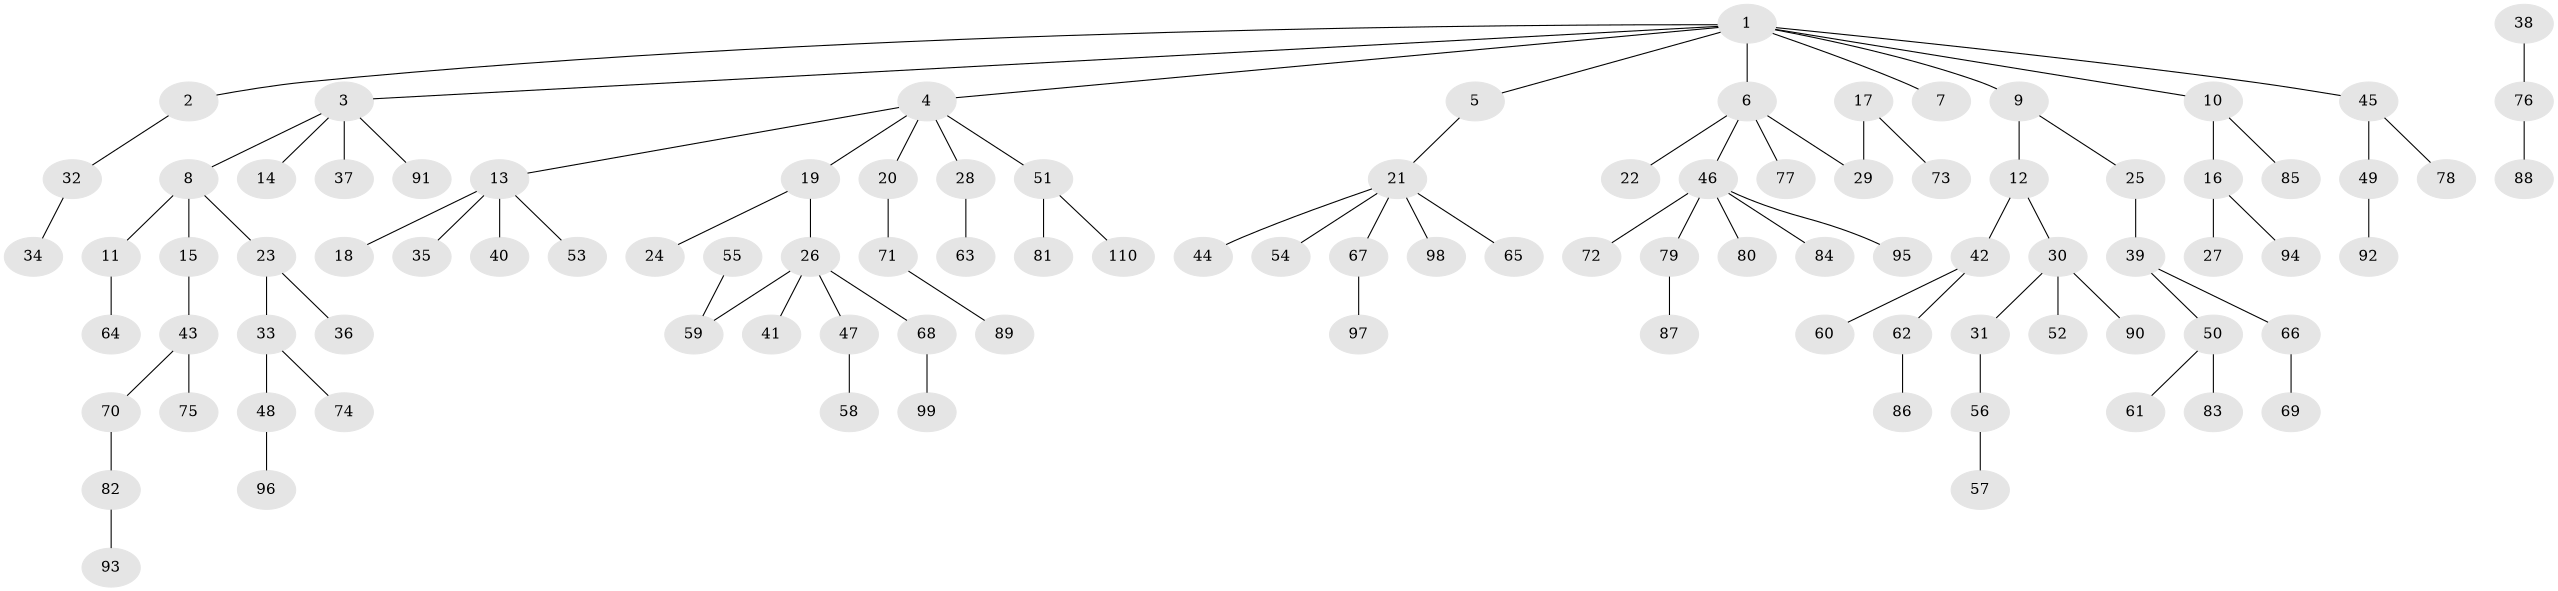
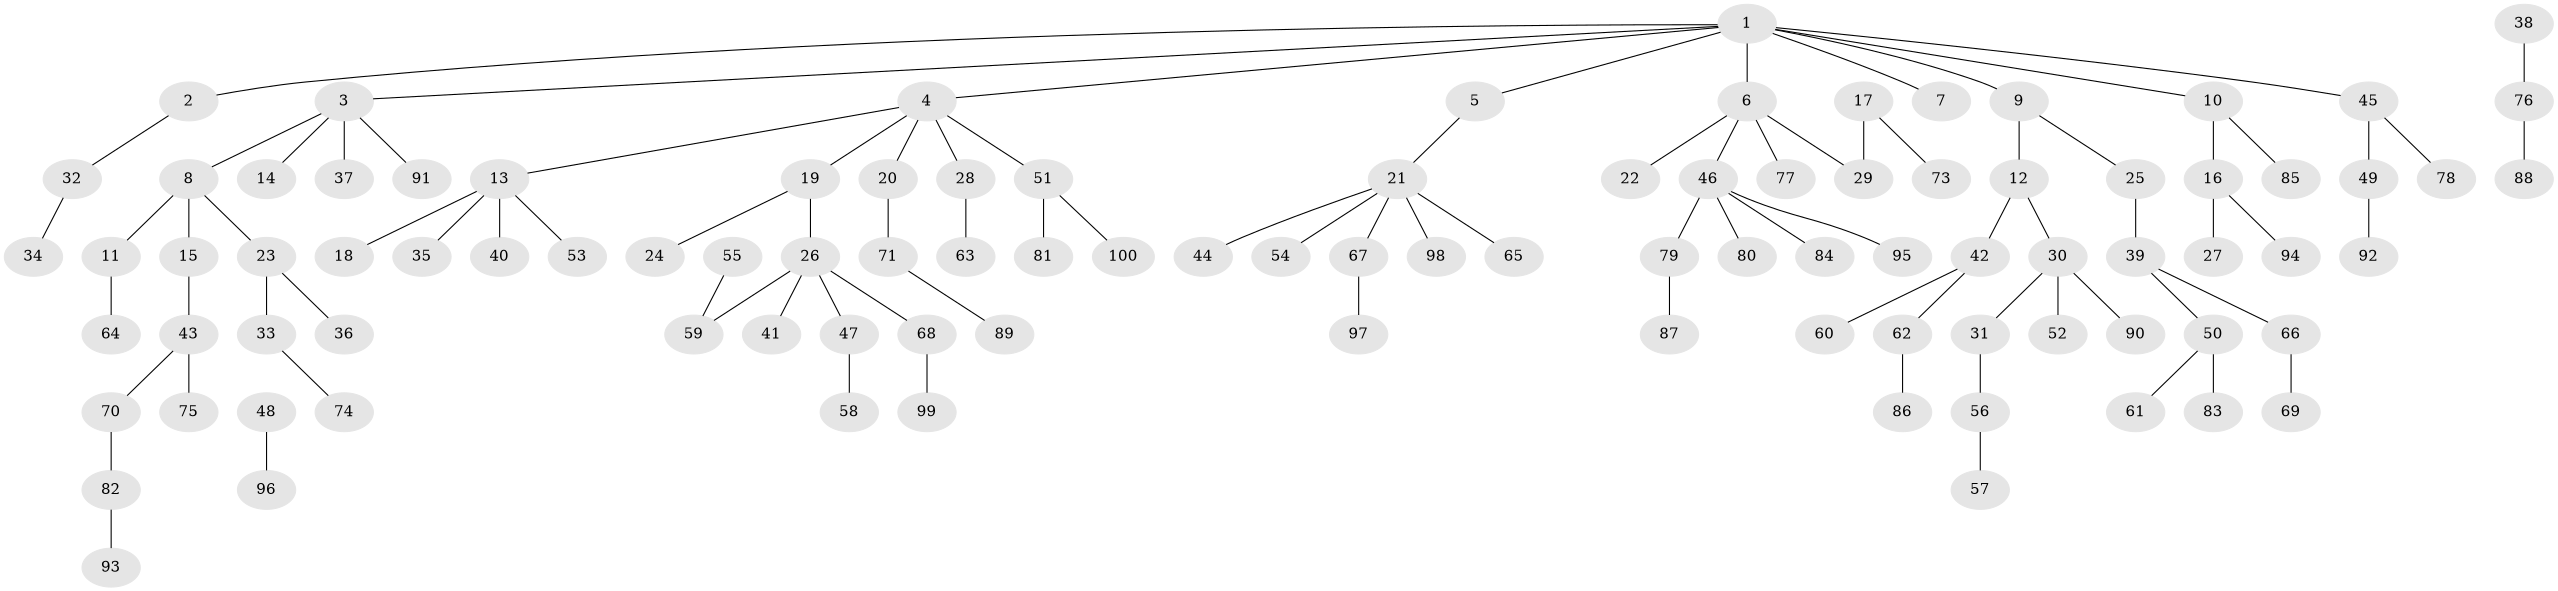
(1123, 257) -> (1123, 257)
(1592, 257) -> none
(267, 373) -> none
